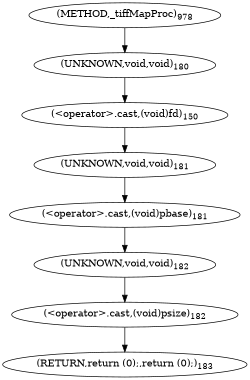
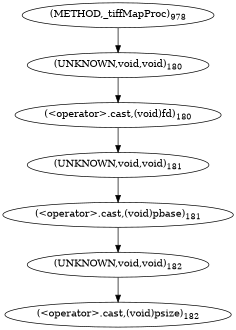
(191, 114) -> (184, 114)
(125, 365) -> none
